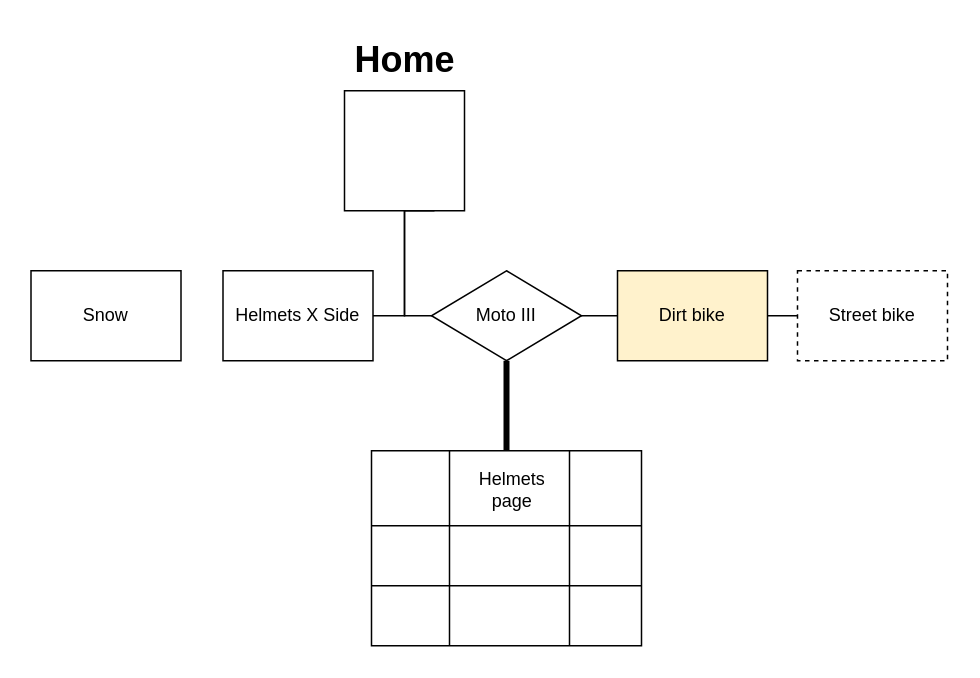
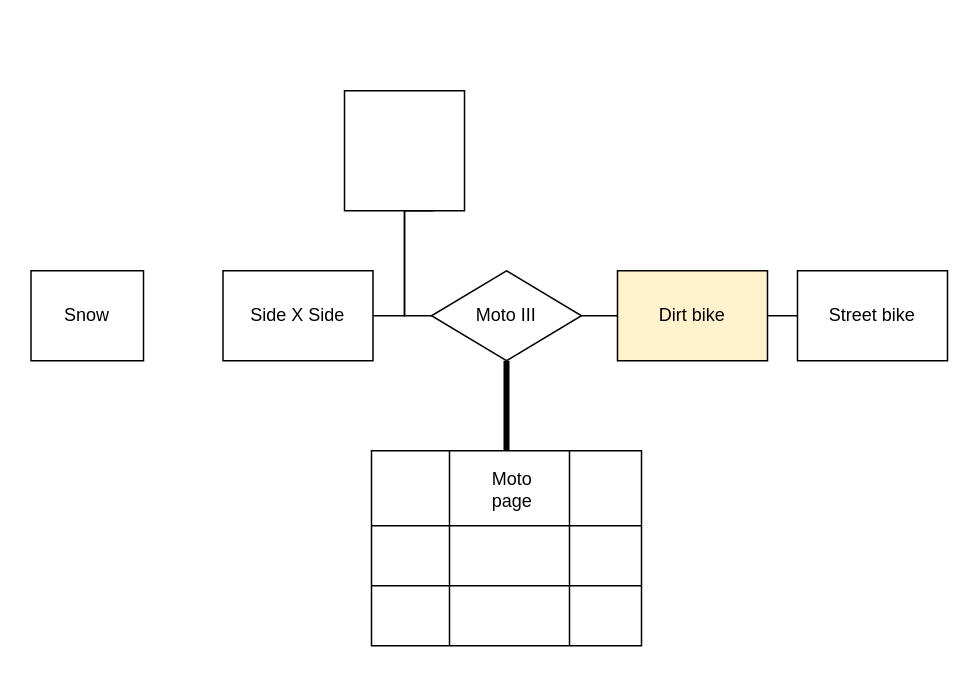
(404, 61) -> none
(106, 316) -> (87, 316)
(298, 316) -> (298, 316)
(872, 316) -> (872, 316)
(512, 490) -> (512, 490)
